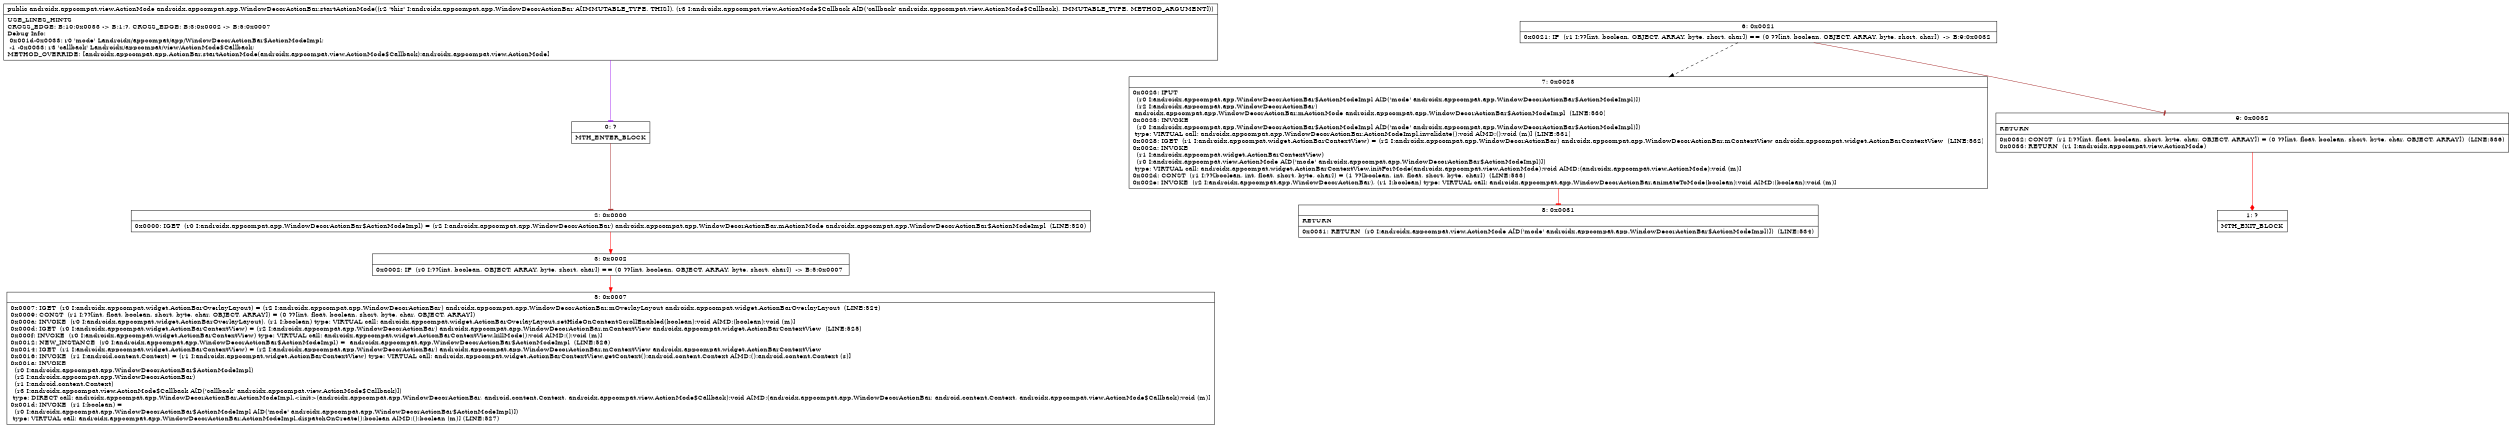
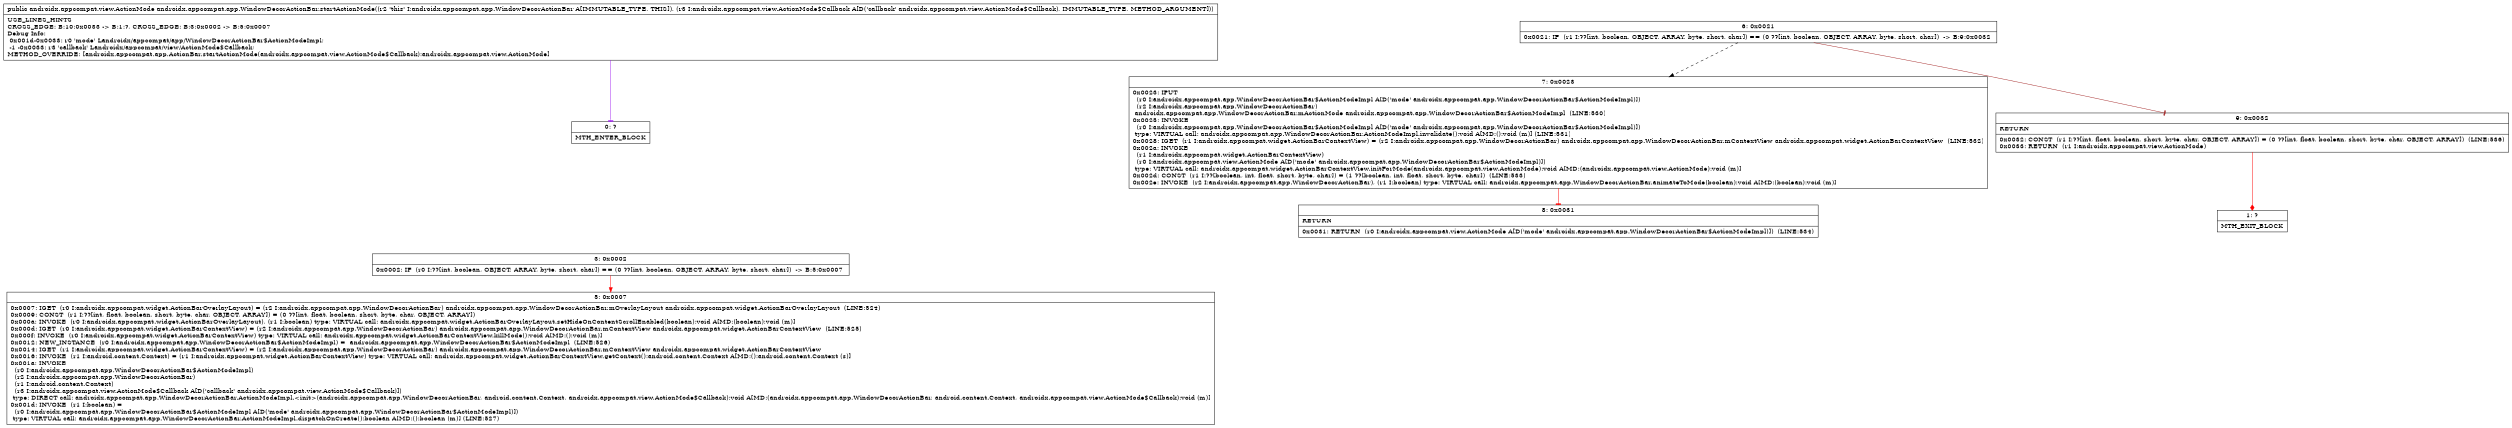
(611, 221) -> none
